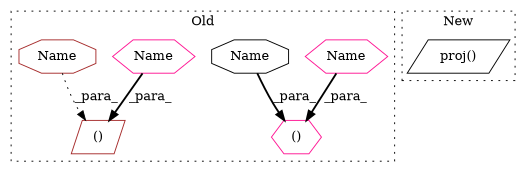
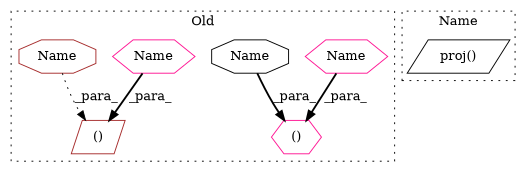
(459, 22) -> (459, 22)
